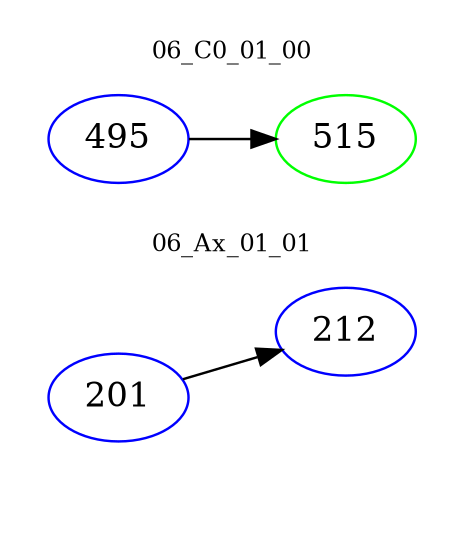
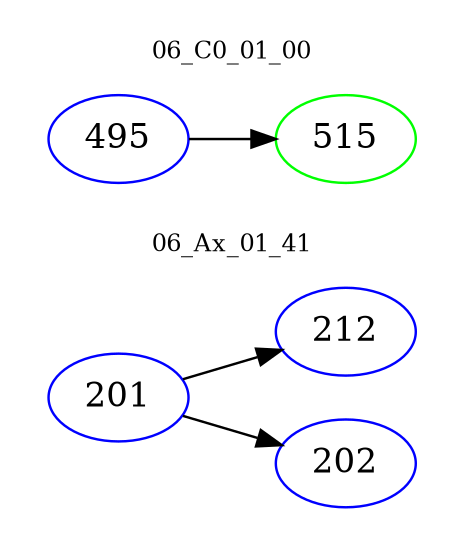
(232, 245) -> (232, 245)
none -> (346, 463)
